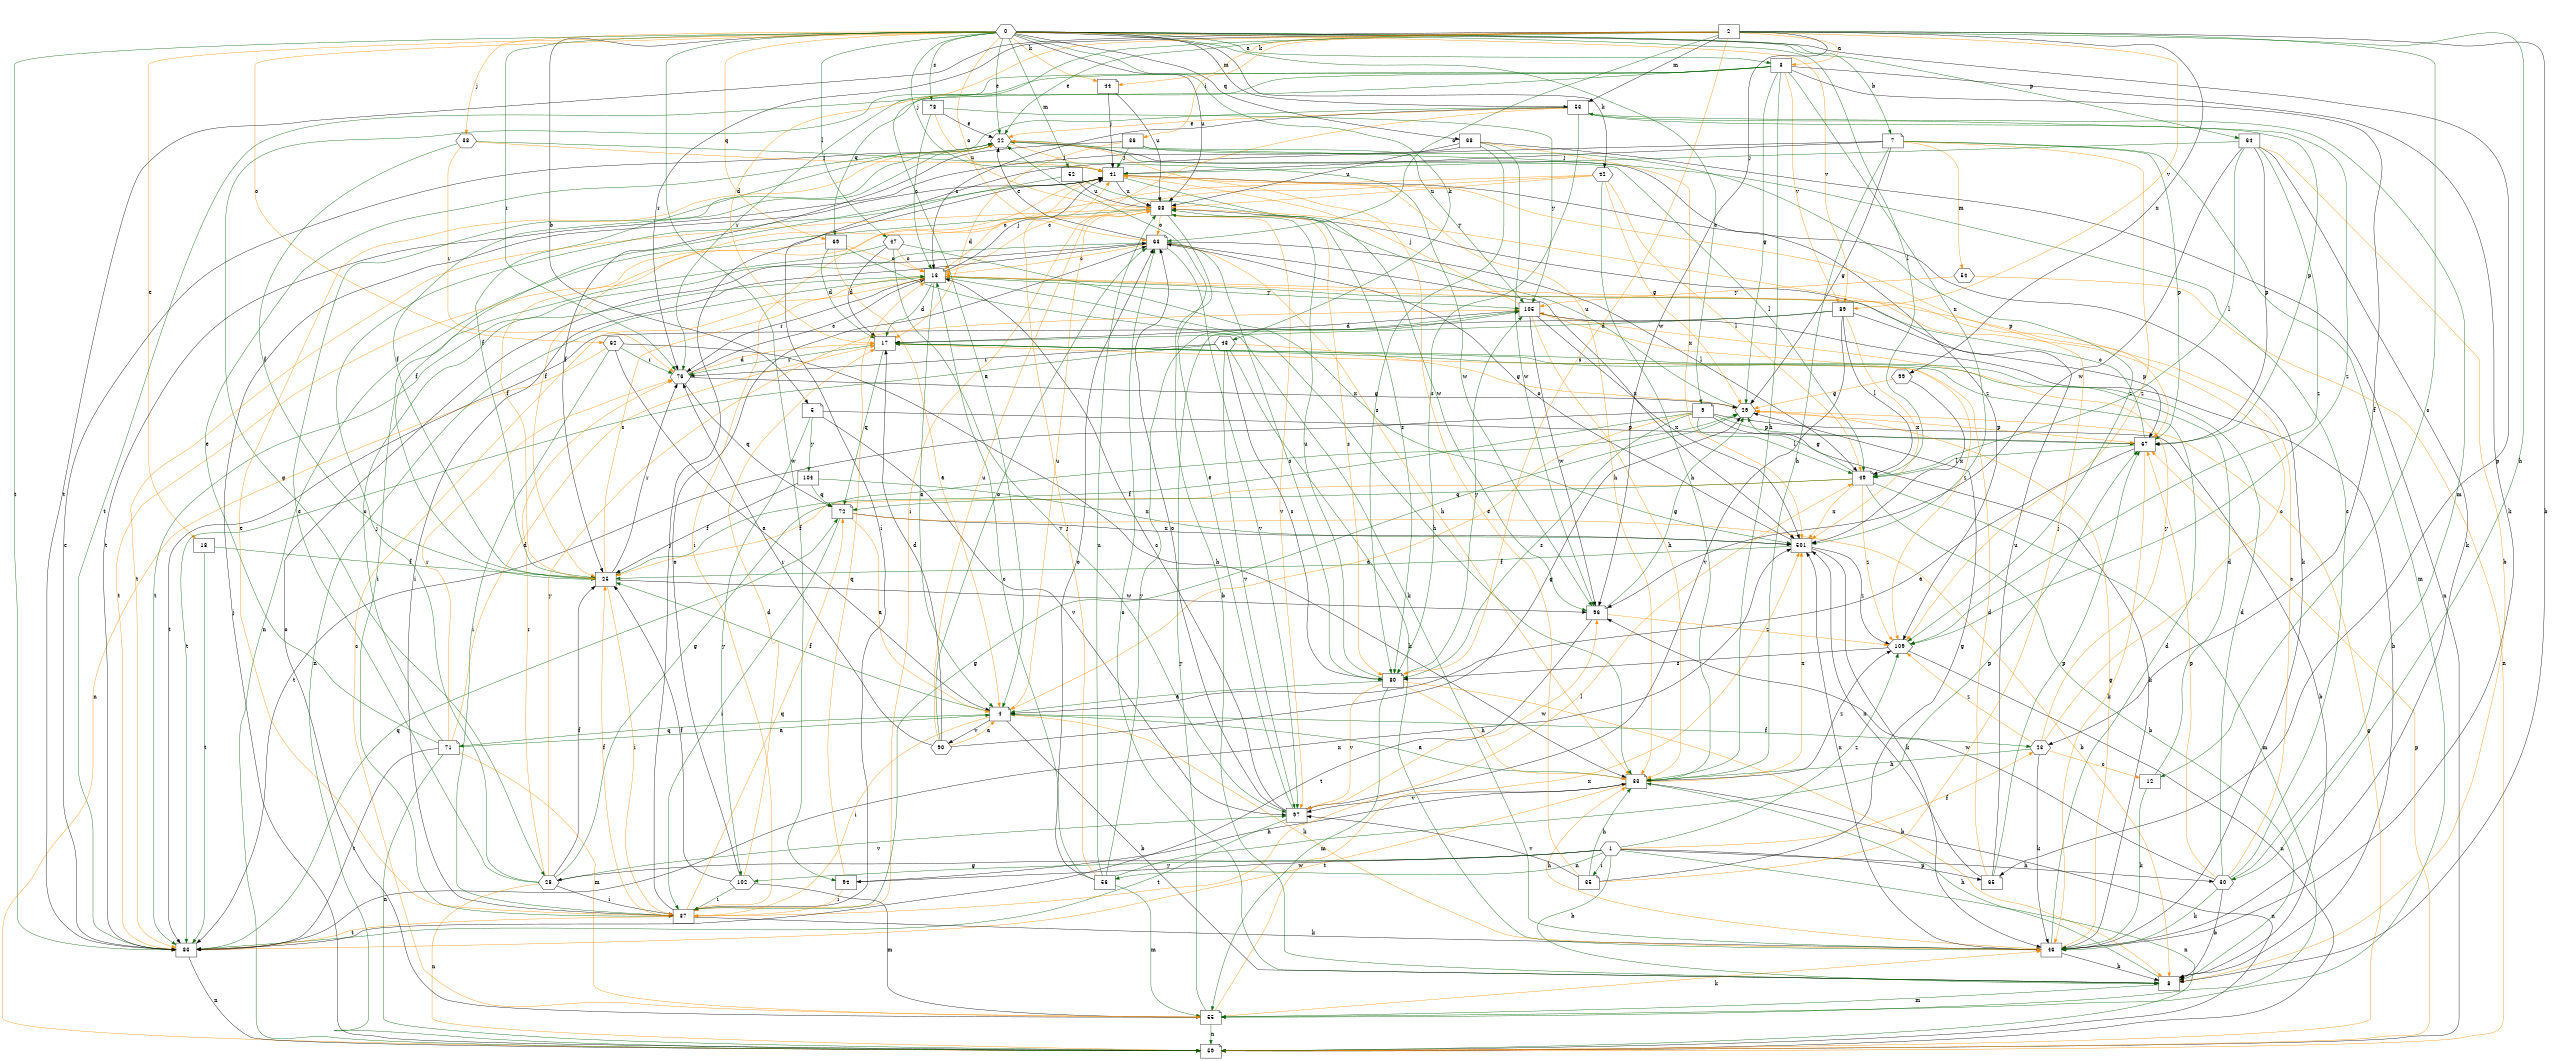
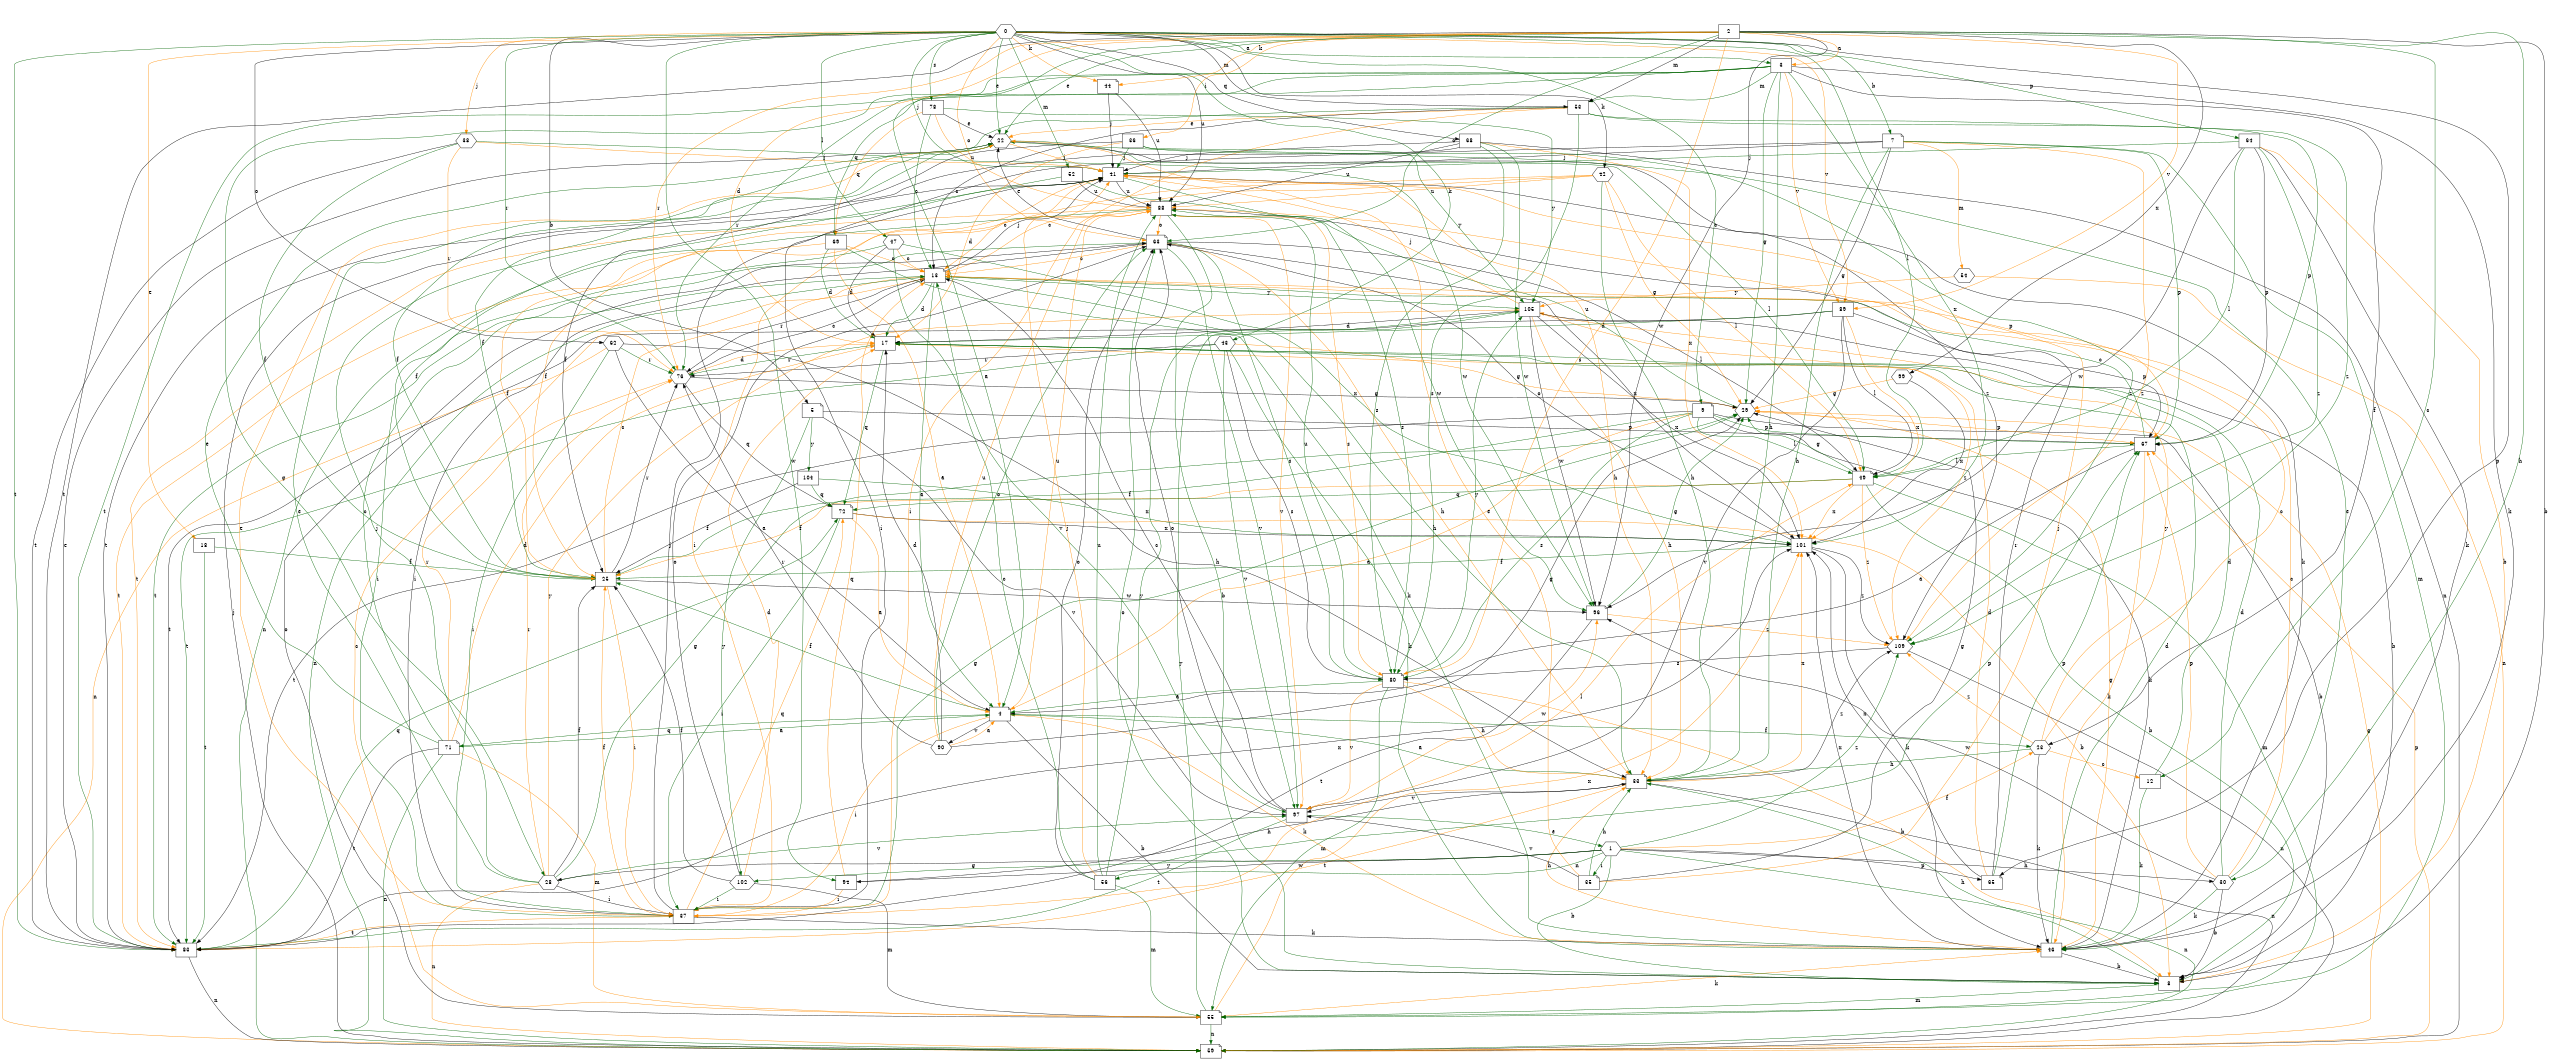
(1016, 47) -> (1016, 47)
(364, 52) -> (364, 52)
(745, 53) -> (870, 150)
none -> (1317, 147)
(2375, 181) -> (1685, 100)
(1193, 426) -> (1454, 822)
none -> (48, 490)
(1801, 545) -> (1801, 545)
(2016, 545) -> (2016, 545)
